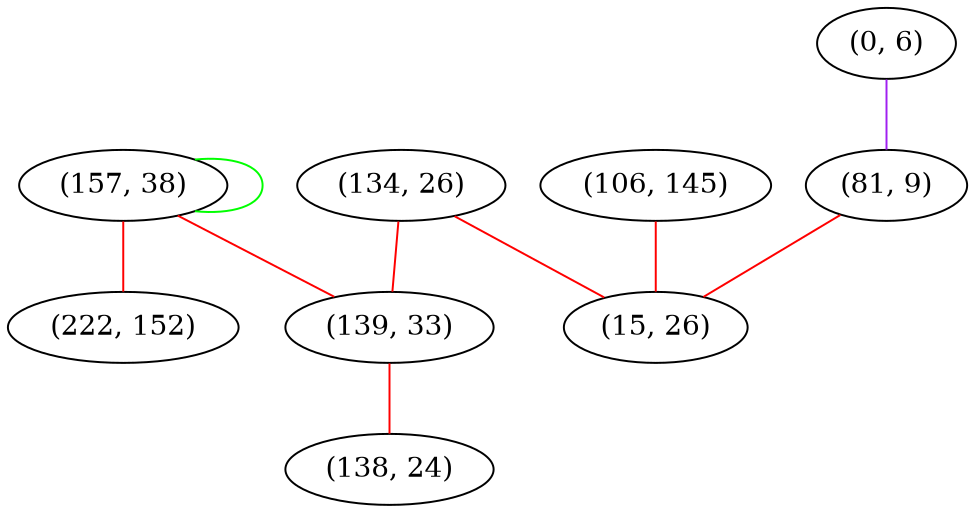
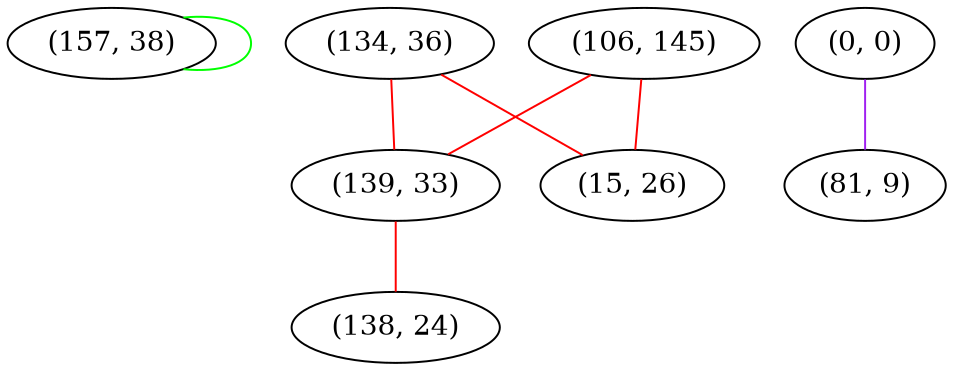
(886, 43) -> (865, 43)
(401, 185) -> (390, 43)
(256, 256) -> (530, 109)
(772, 256) -> none
(123, 327) -> none
